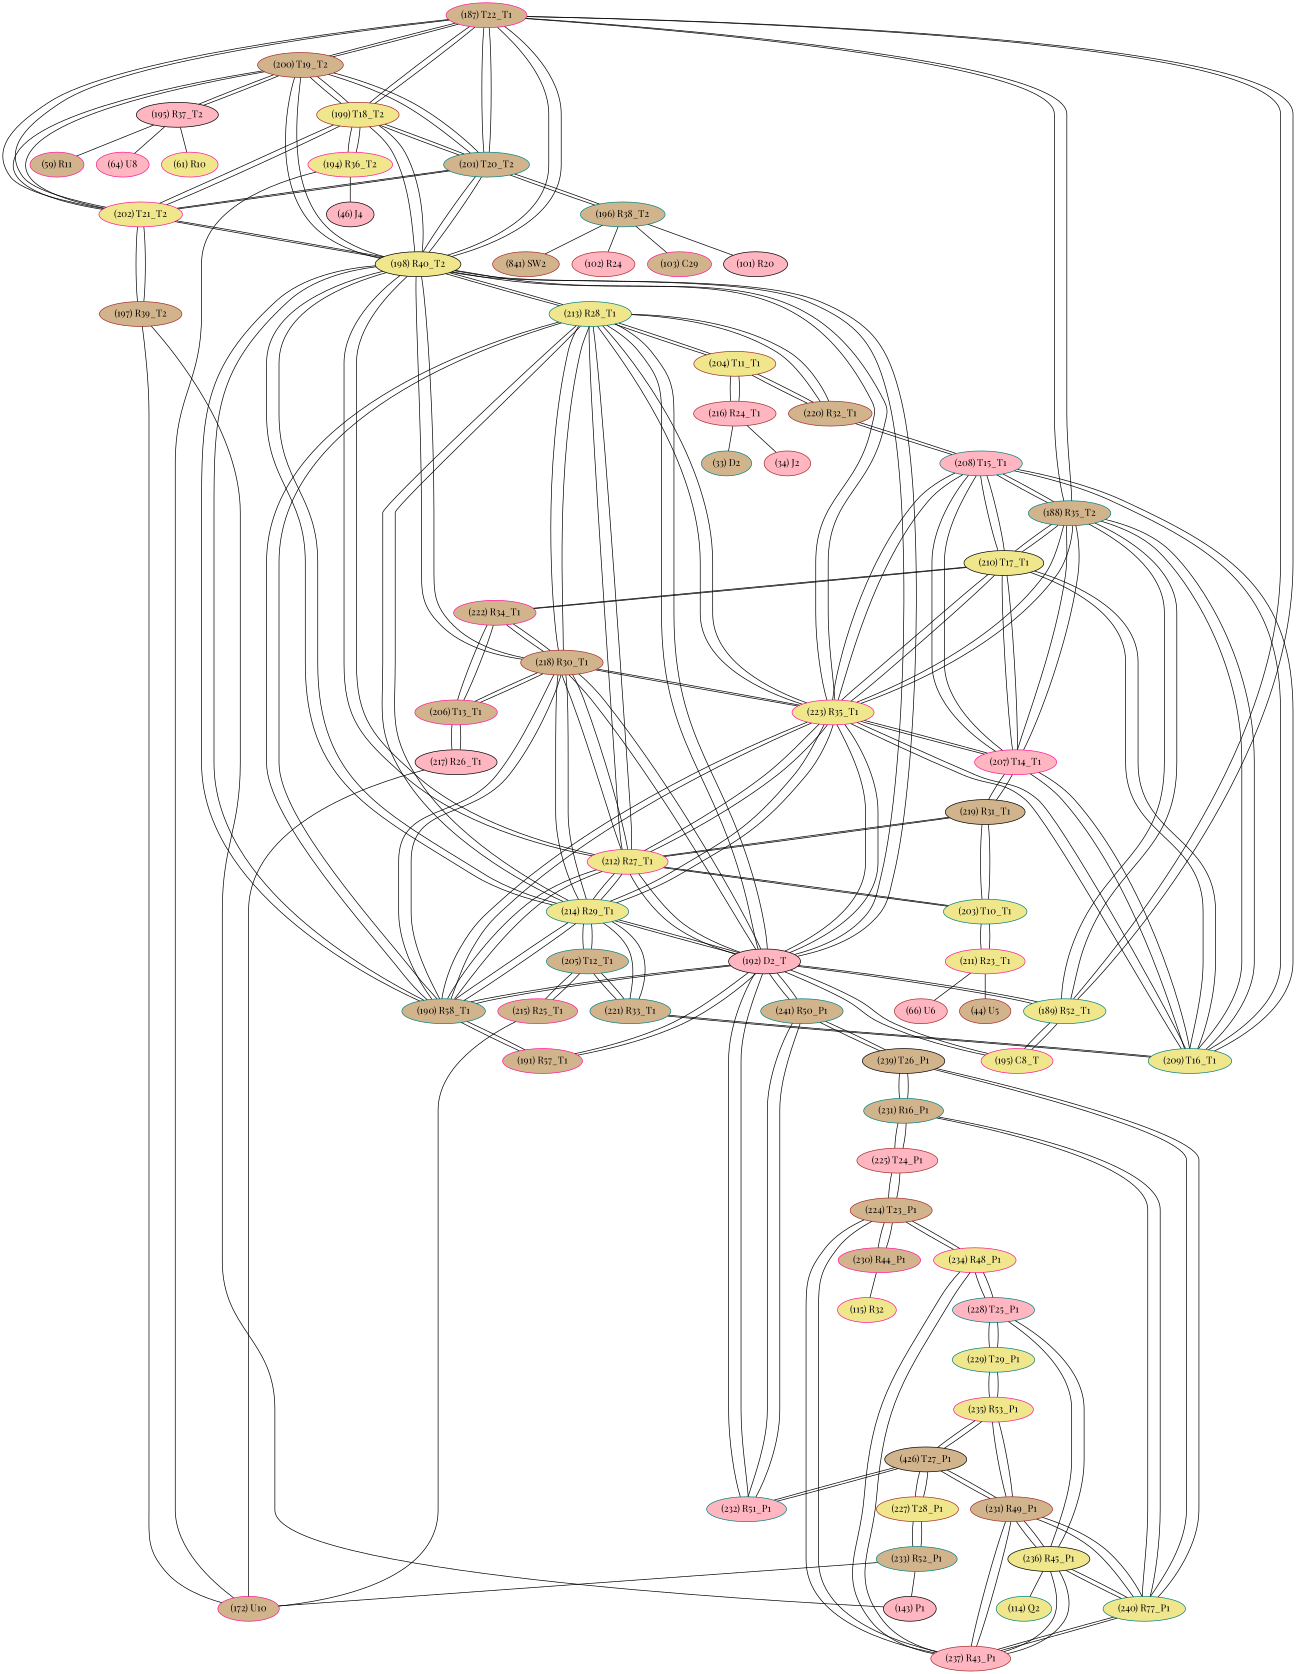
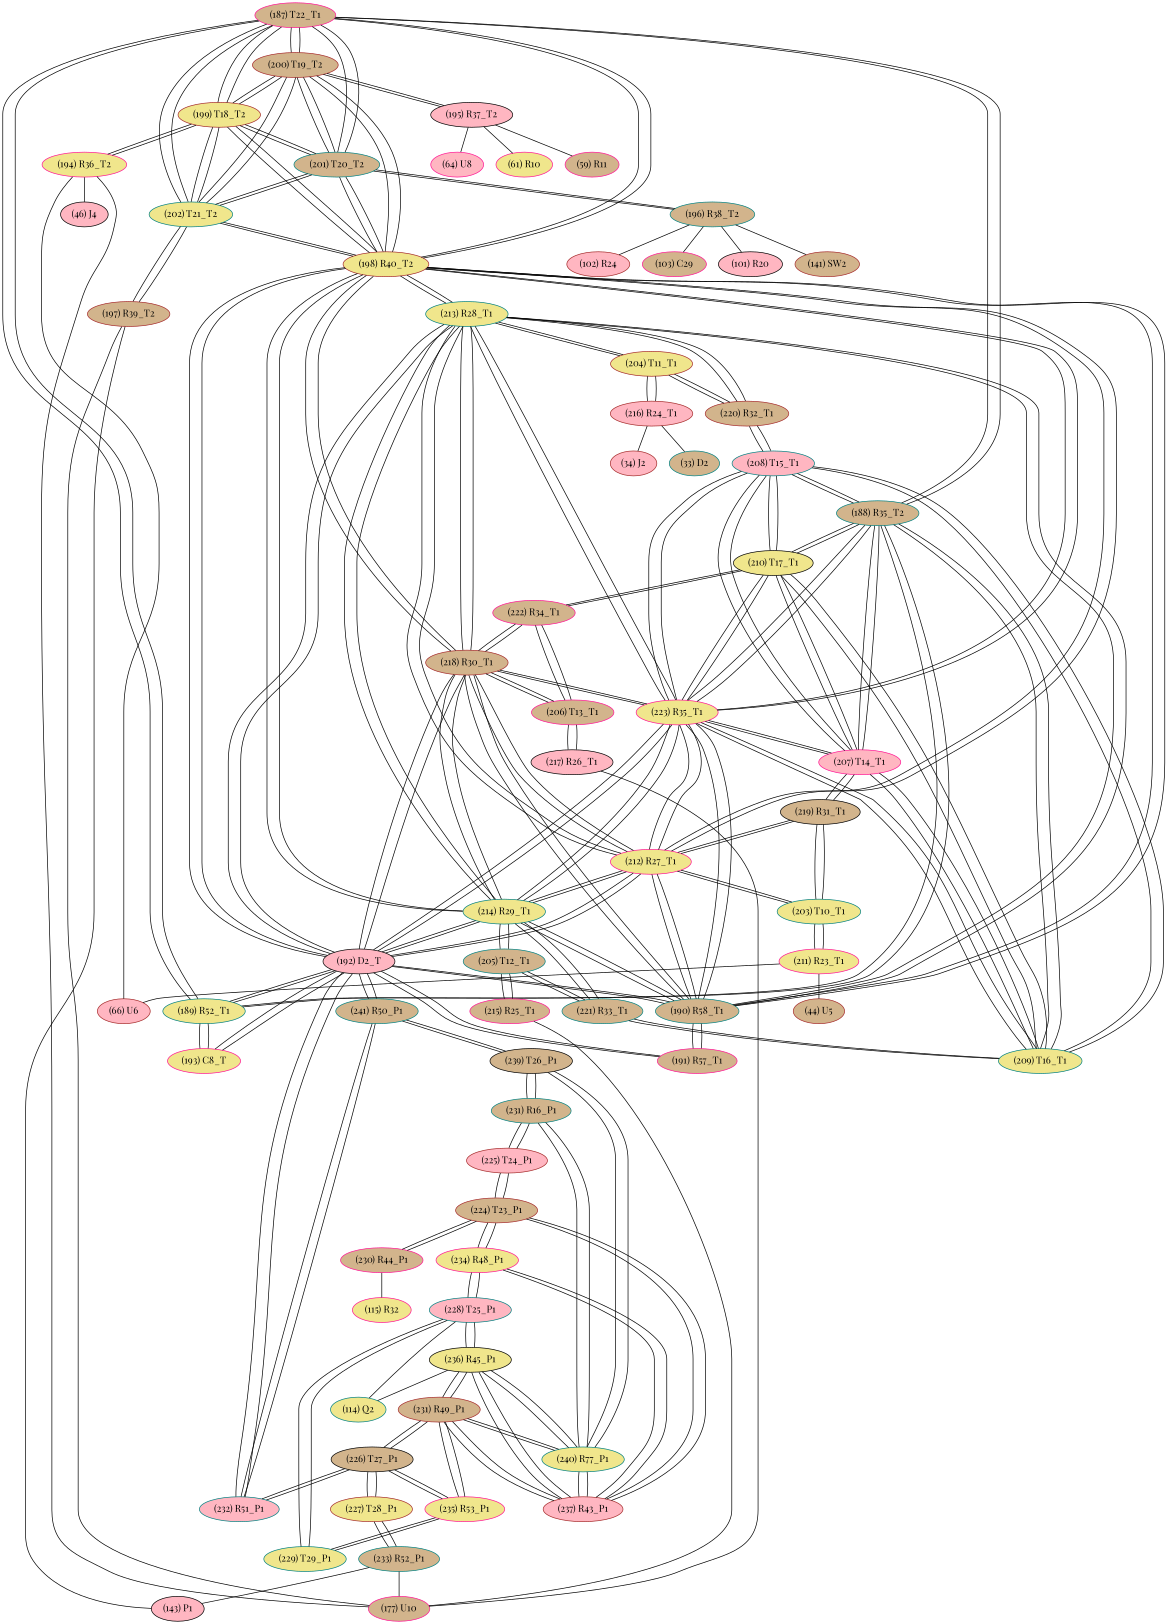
(141, 214) -> (191, 214)
(418, 264) -> (386, 264)
(526, 264) -> (827, 264)
none -> (159, 565)
(1017, 1061) -> (204, 1061)
none -> (411, 1358)
(926, 1459) -> (372, 1459)
(249, 1609) -> (399, 1609)
